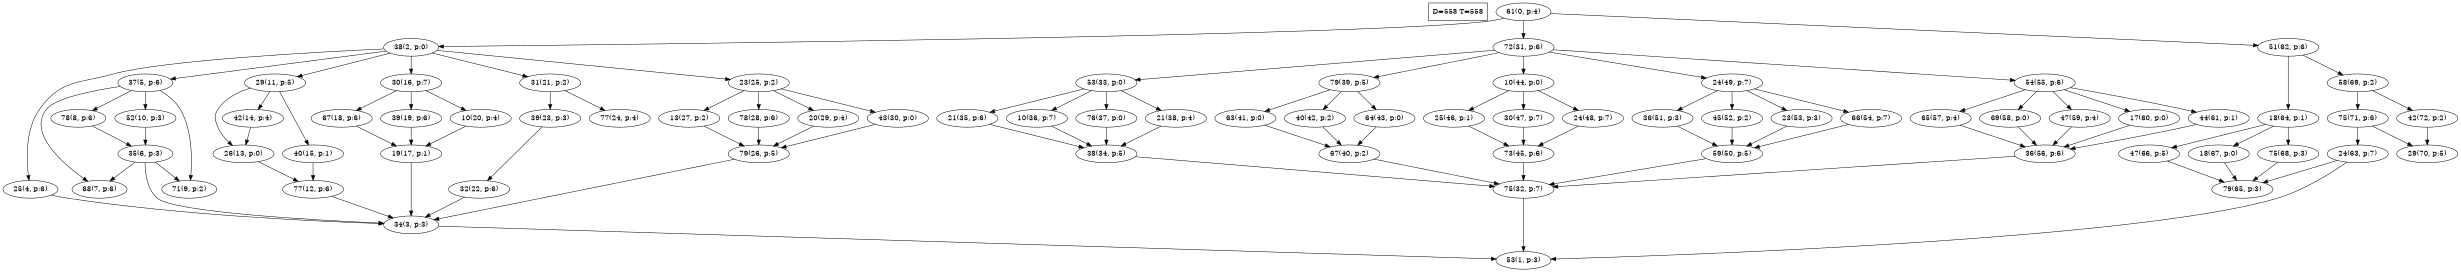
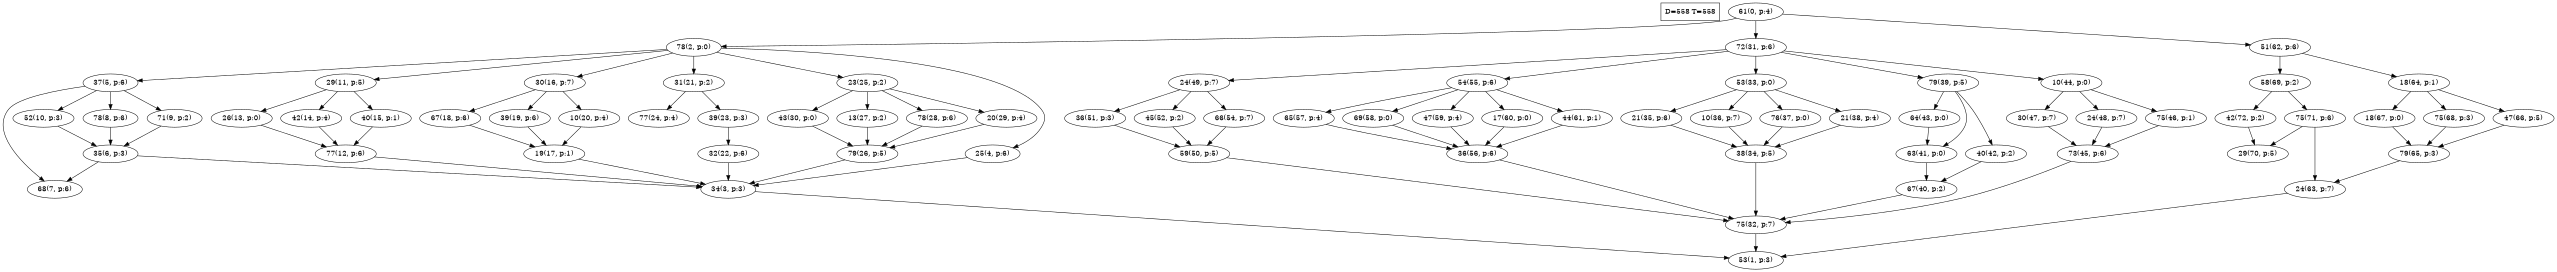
(411, 47) -> (694, 47)
(1454, 118) -> (2176, 118)
(1802, 118) -> none
(249, 134) -> (327, 134)
(1369, 134) -> (1928, 134)
(165, 170) -> (145, 135)
(2302, 171) -> (2369, 171)
